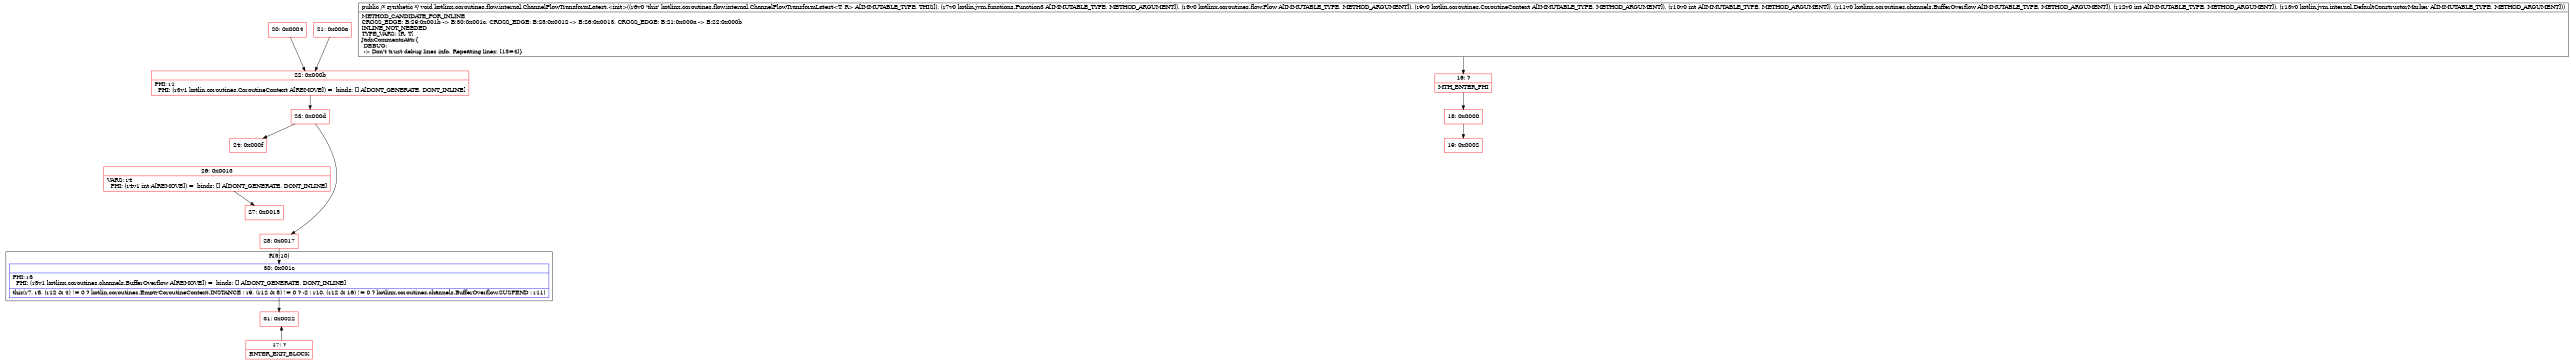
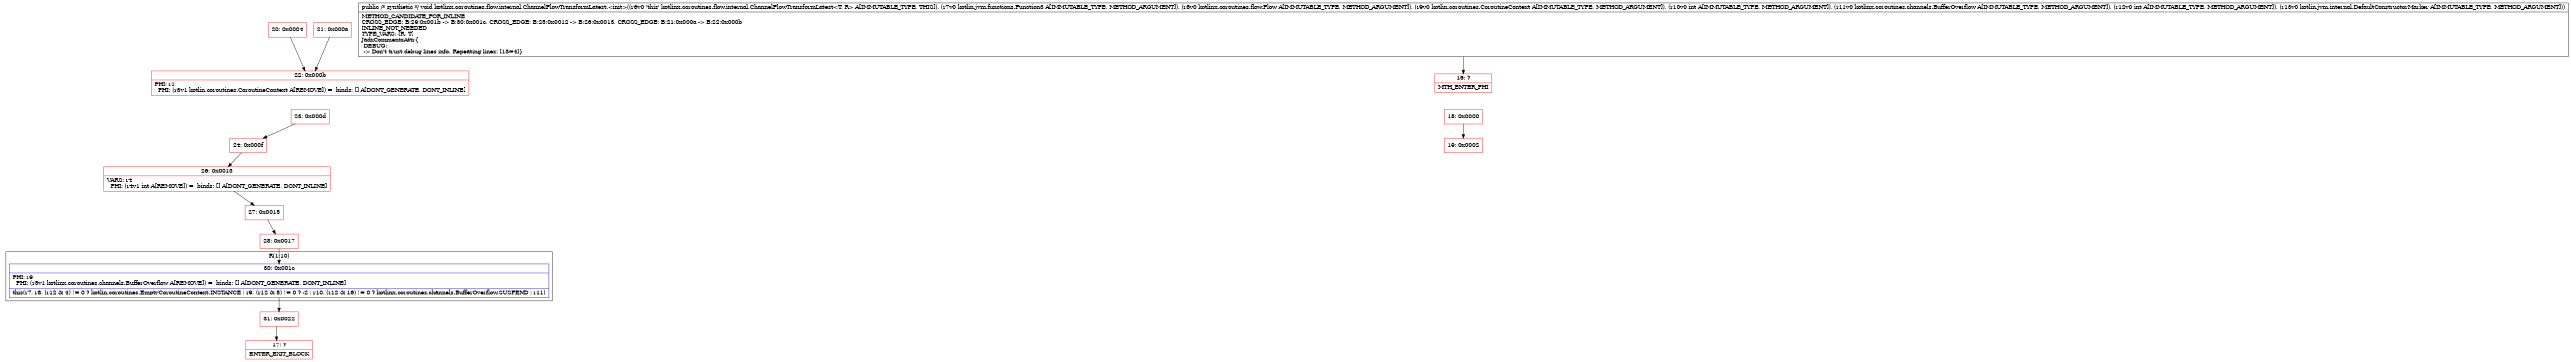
(1463, 99) -> none
(310, 100) -> none
none -> (236, 158)
(336, 184) -> (271, 225)
(279, 256) -> (279, 256)
(24, 277) -> (24, 277)
(282, 336) -> (276, 332)
